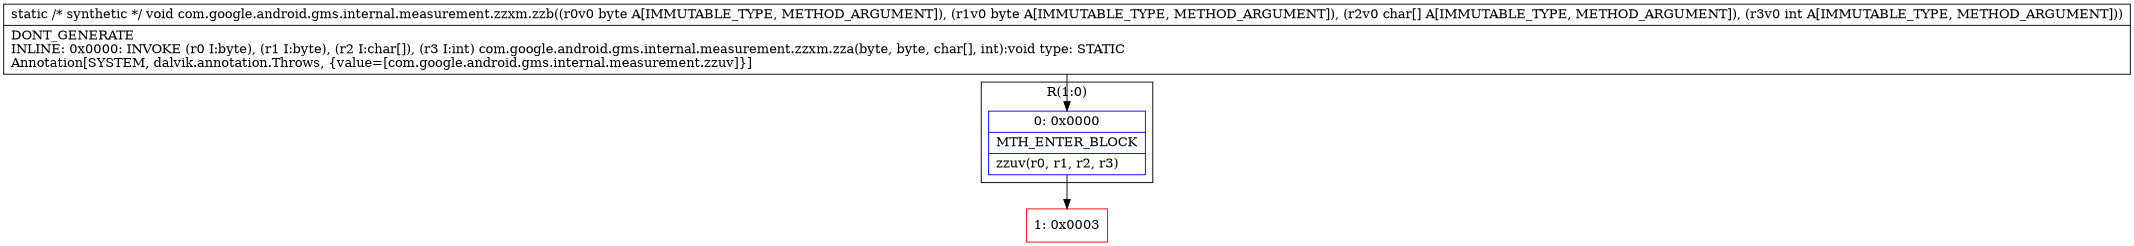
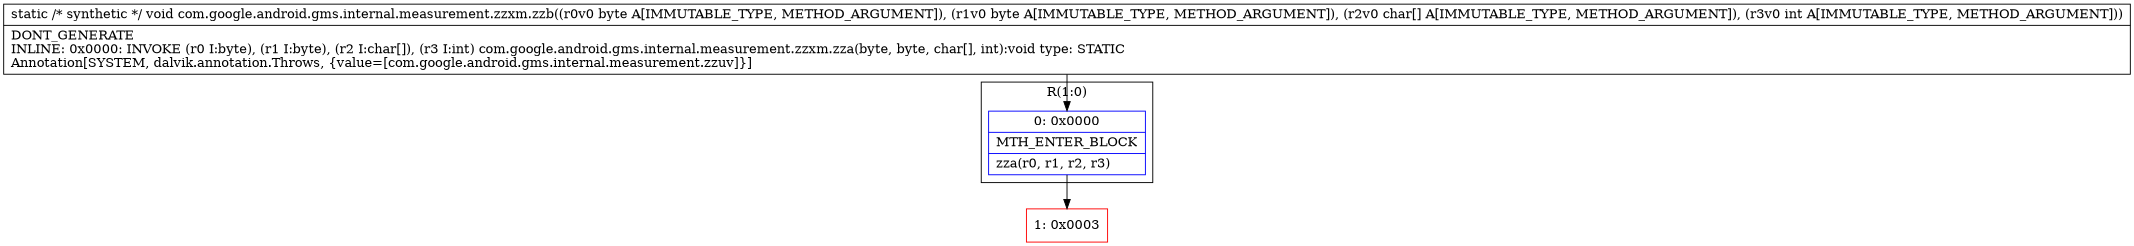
(1057, 164) -> (1053, 164)
